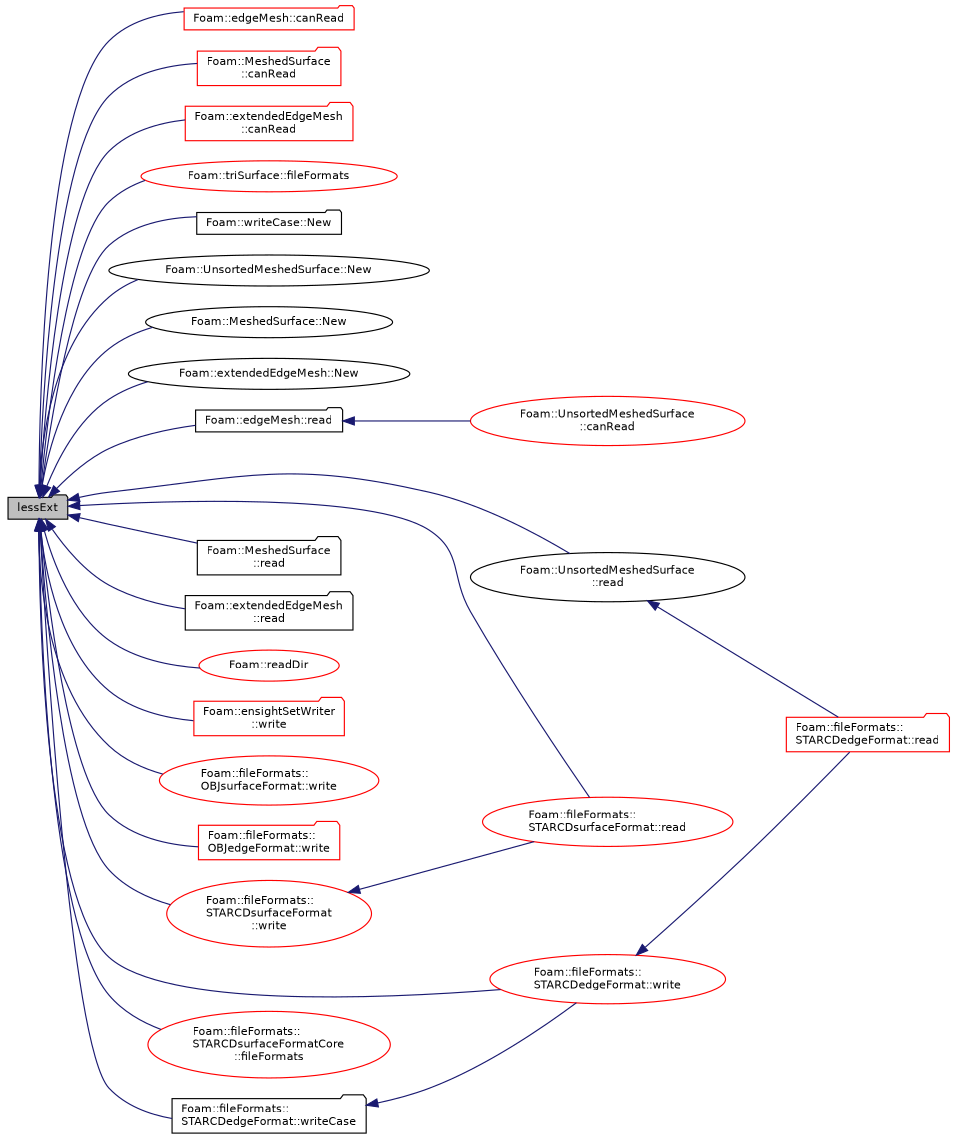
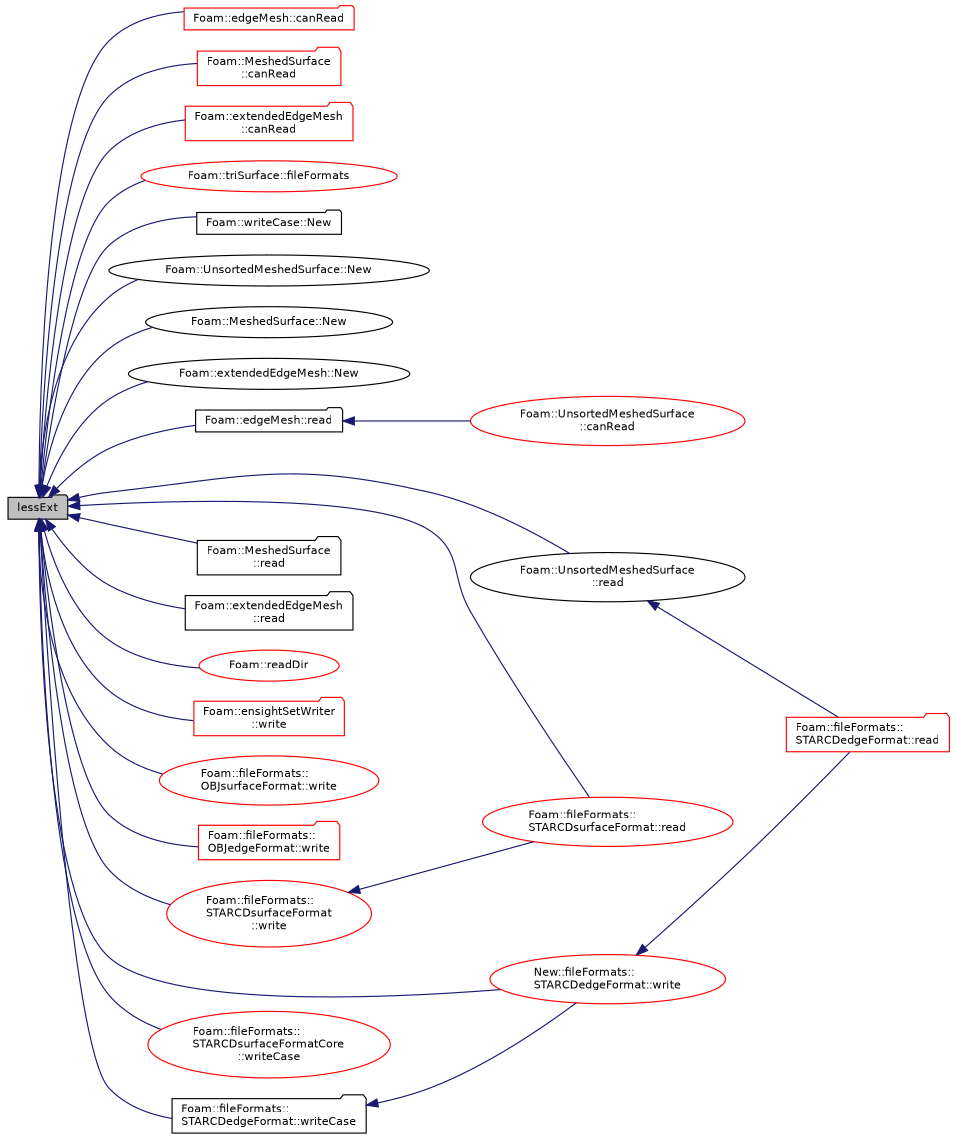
(608, 979) -> (608, 979)
(269, 1045) -> (269, 1045)
